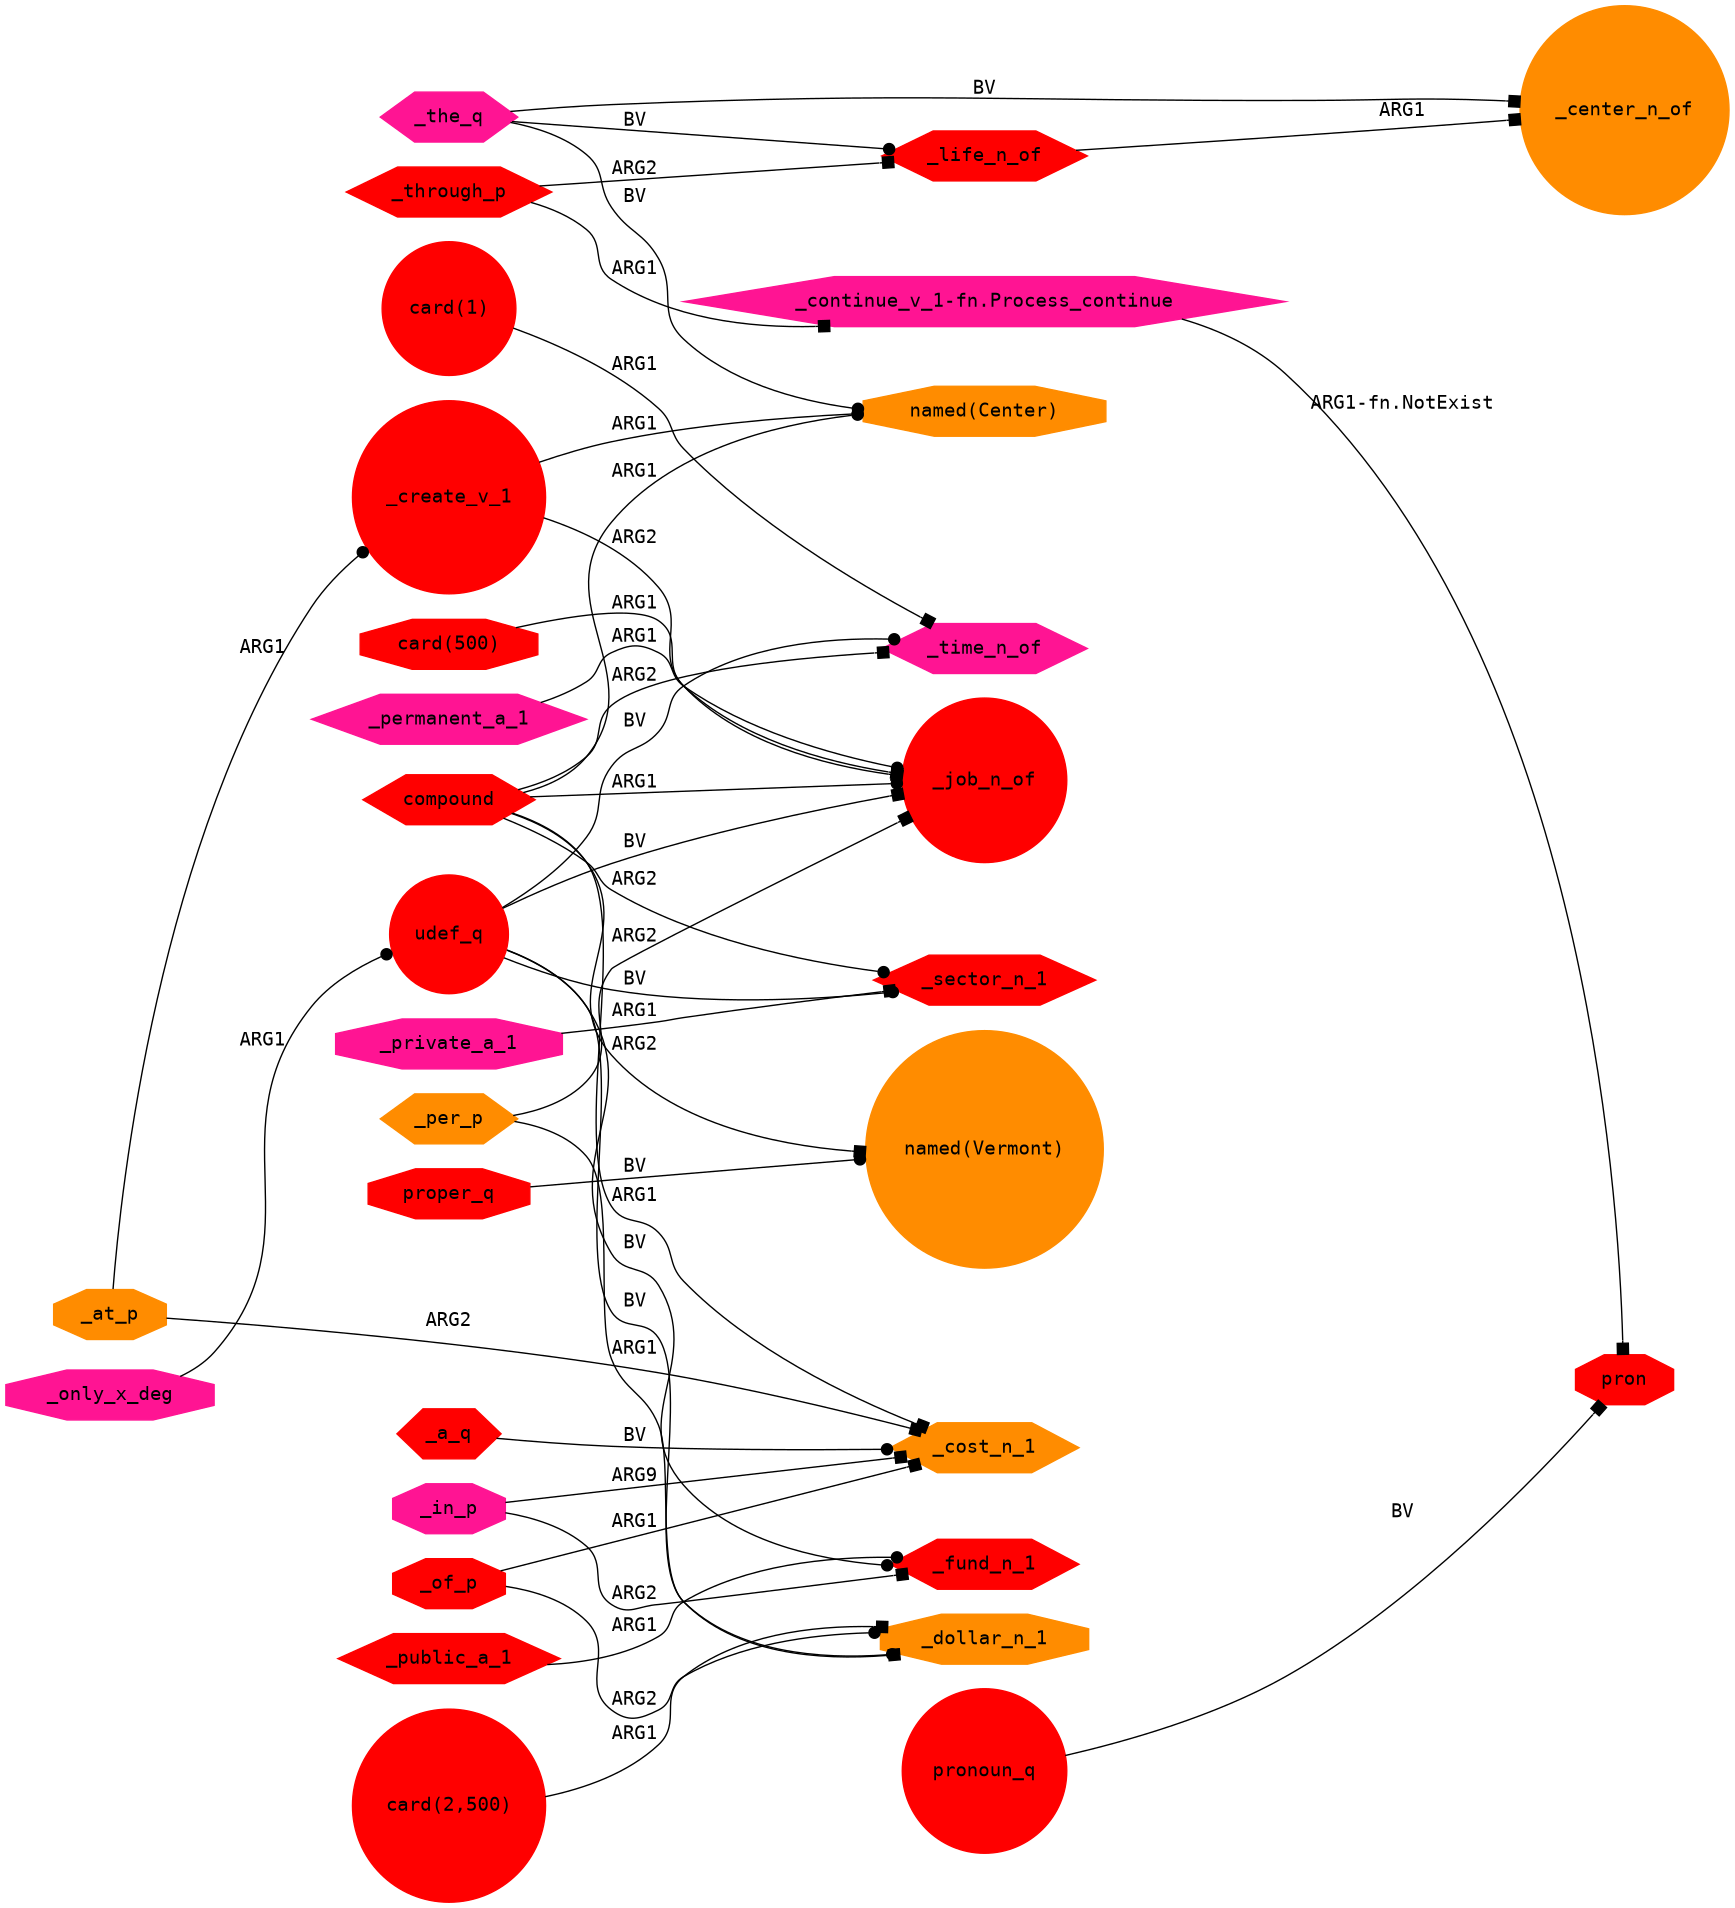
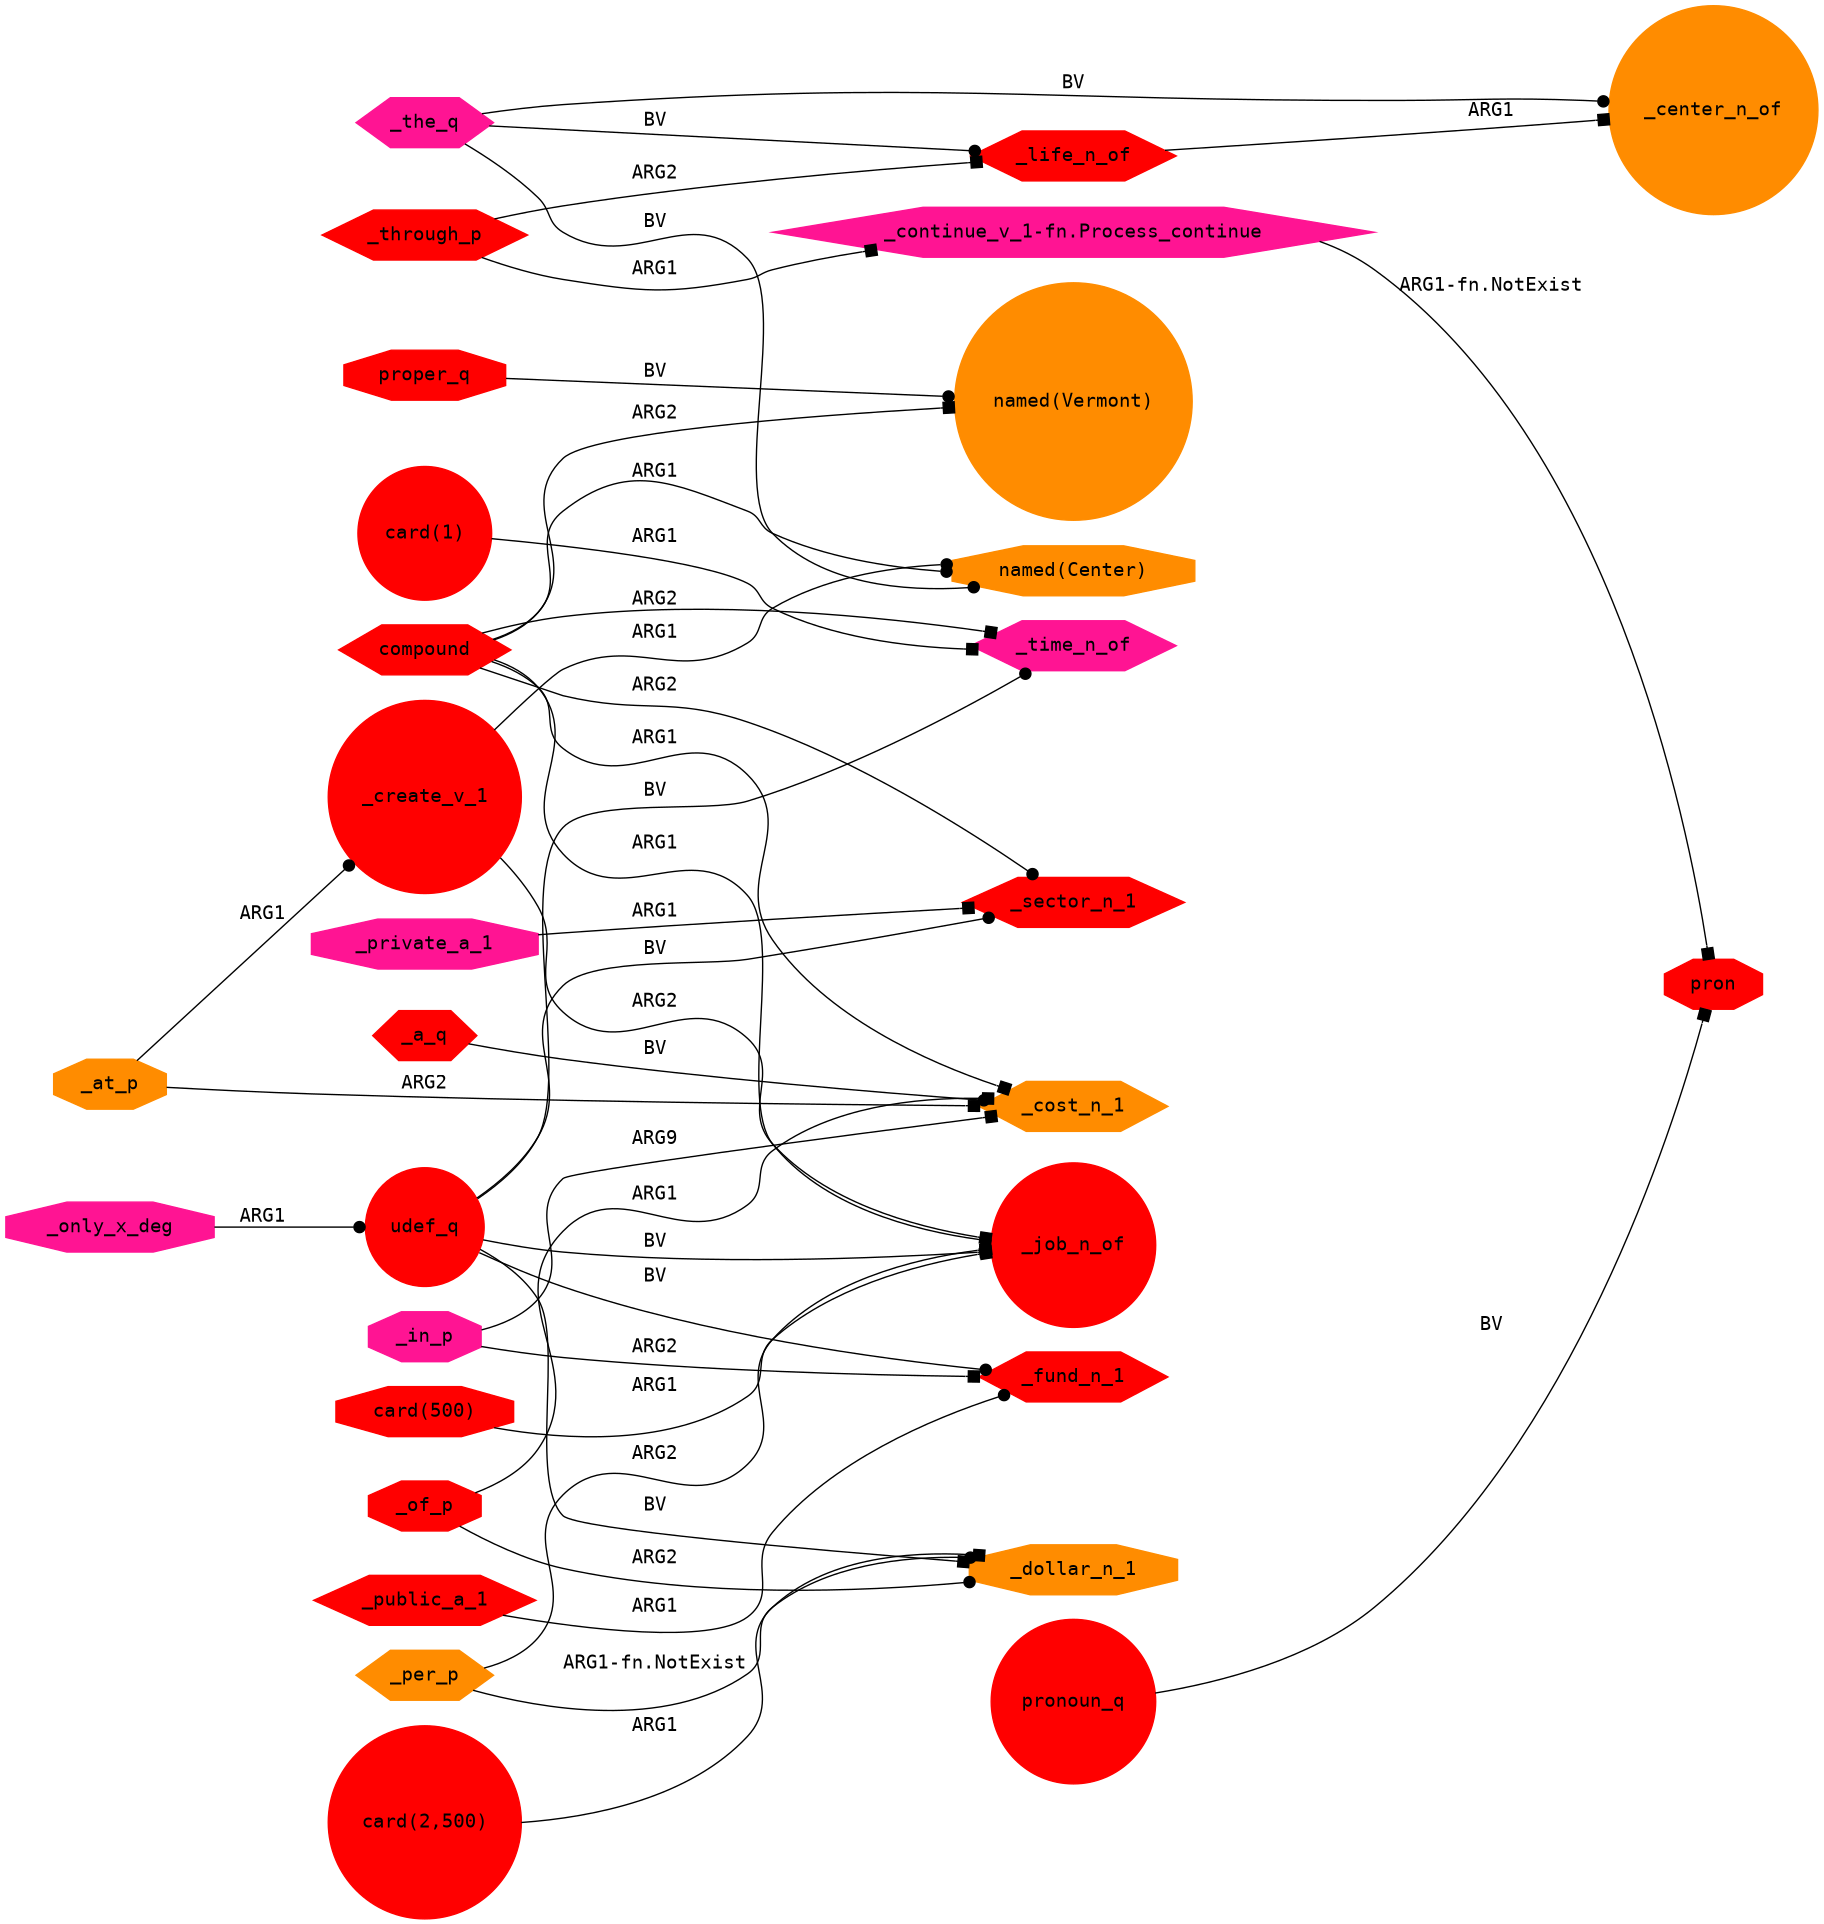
(1008, 98) -> (1039, 95)
(449, 719) -> none
(635, 1348) -> (655, 1663)
